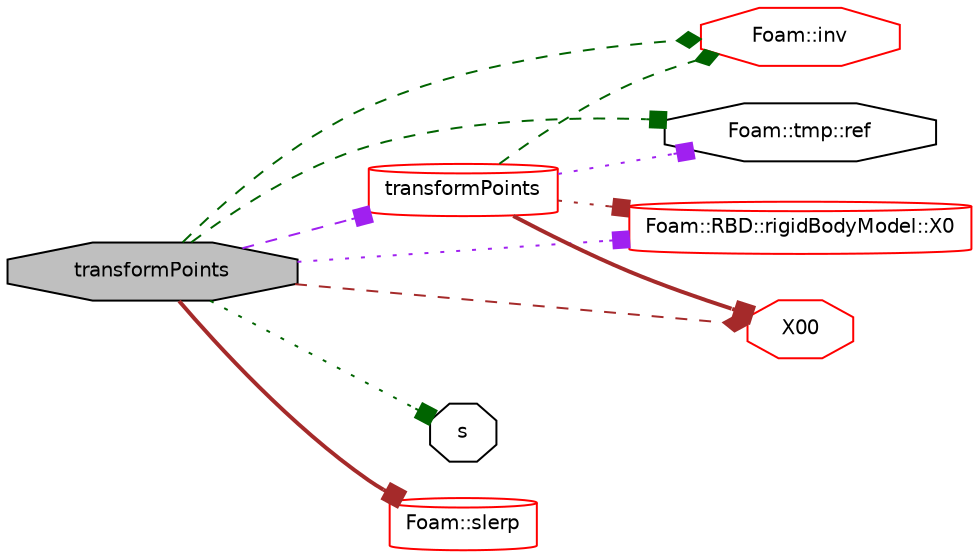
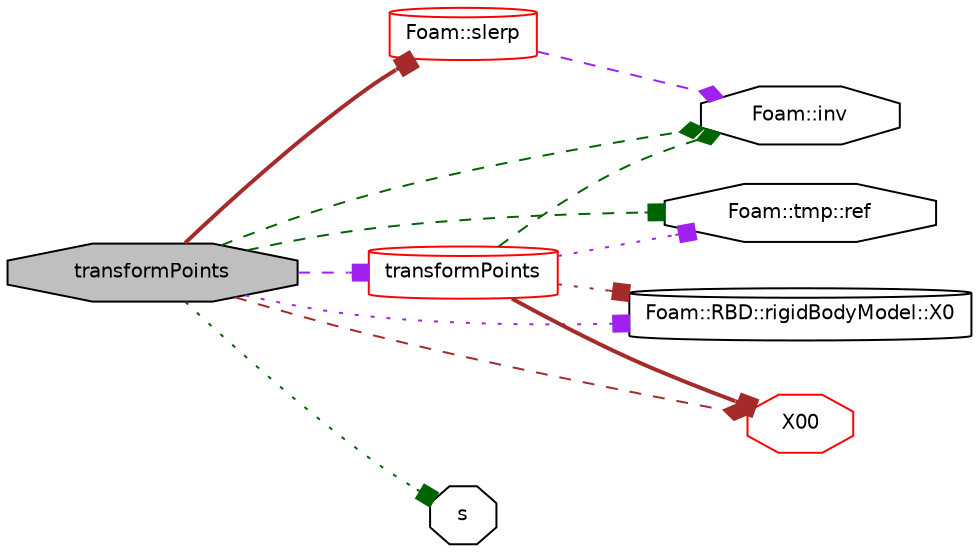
(800, 37) -> (800, 115)
none -> (618, 71)
(800, 228) -> (800, 314)
